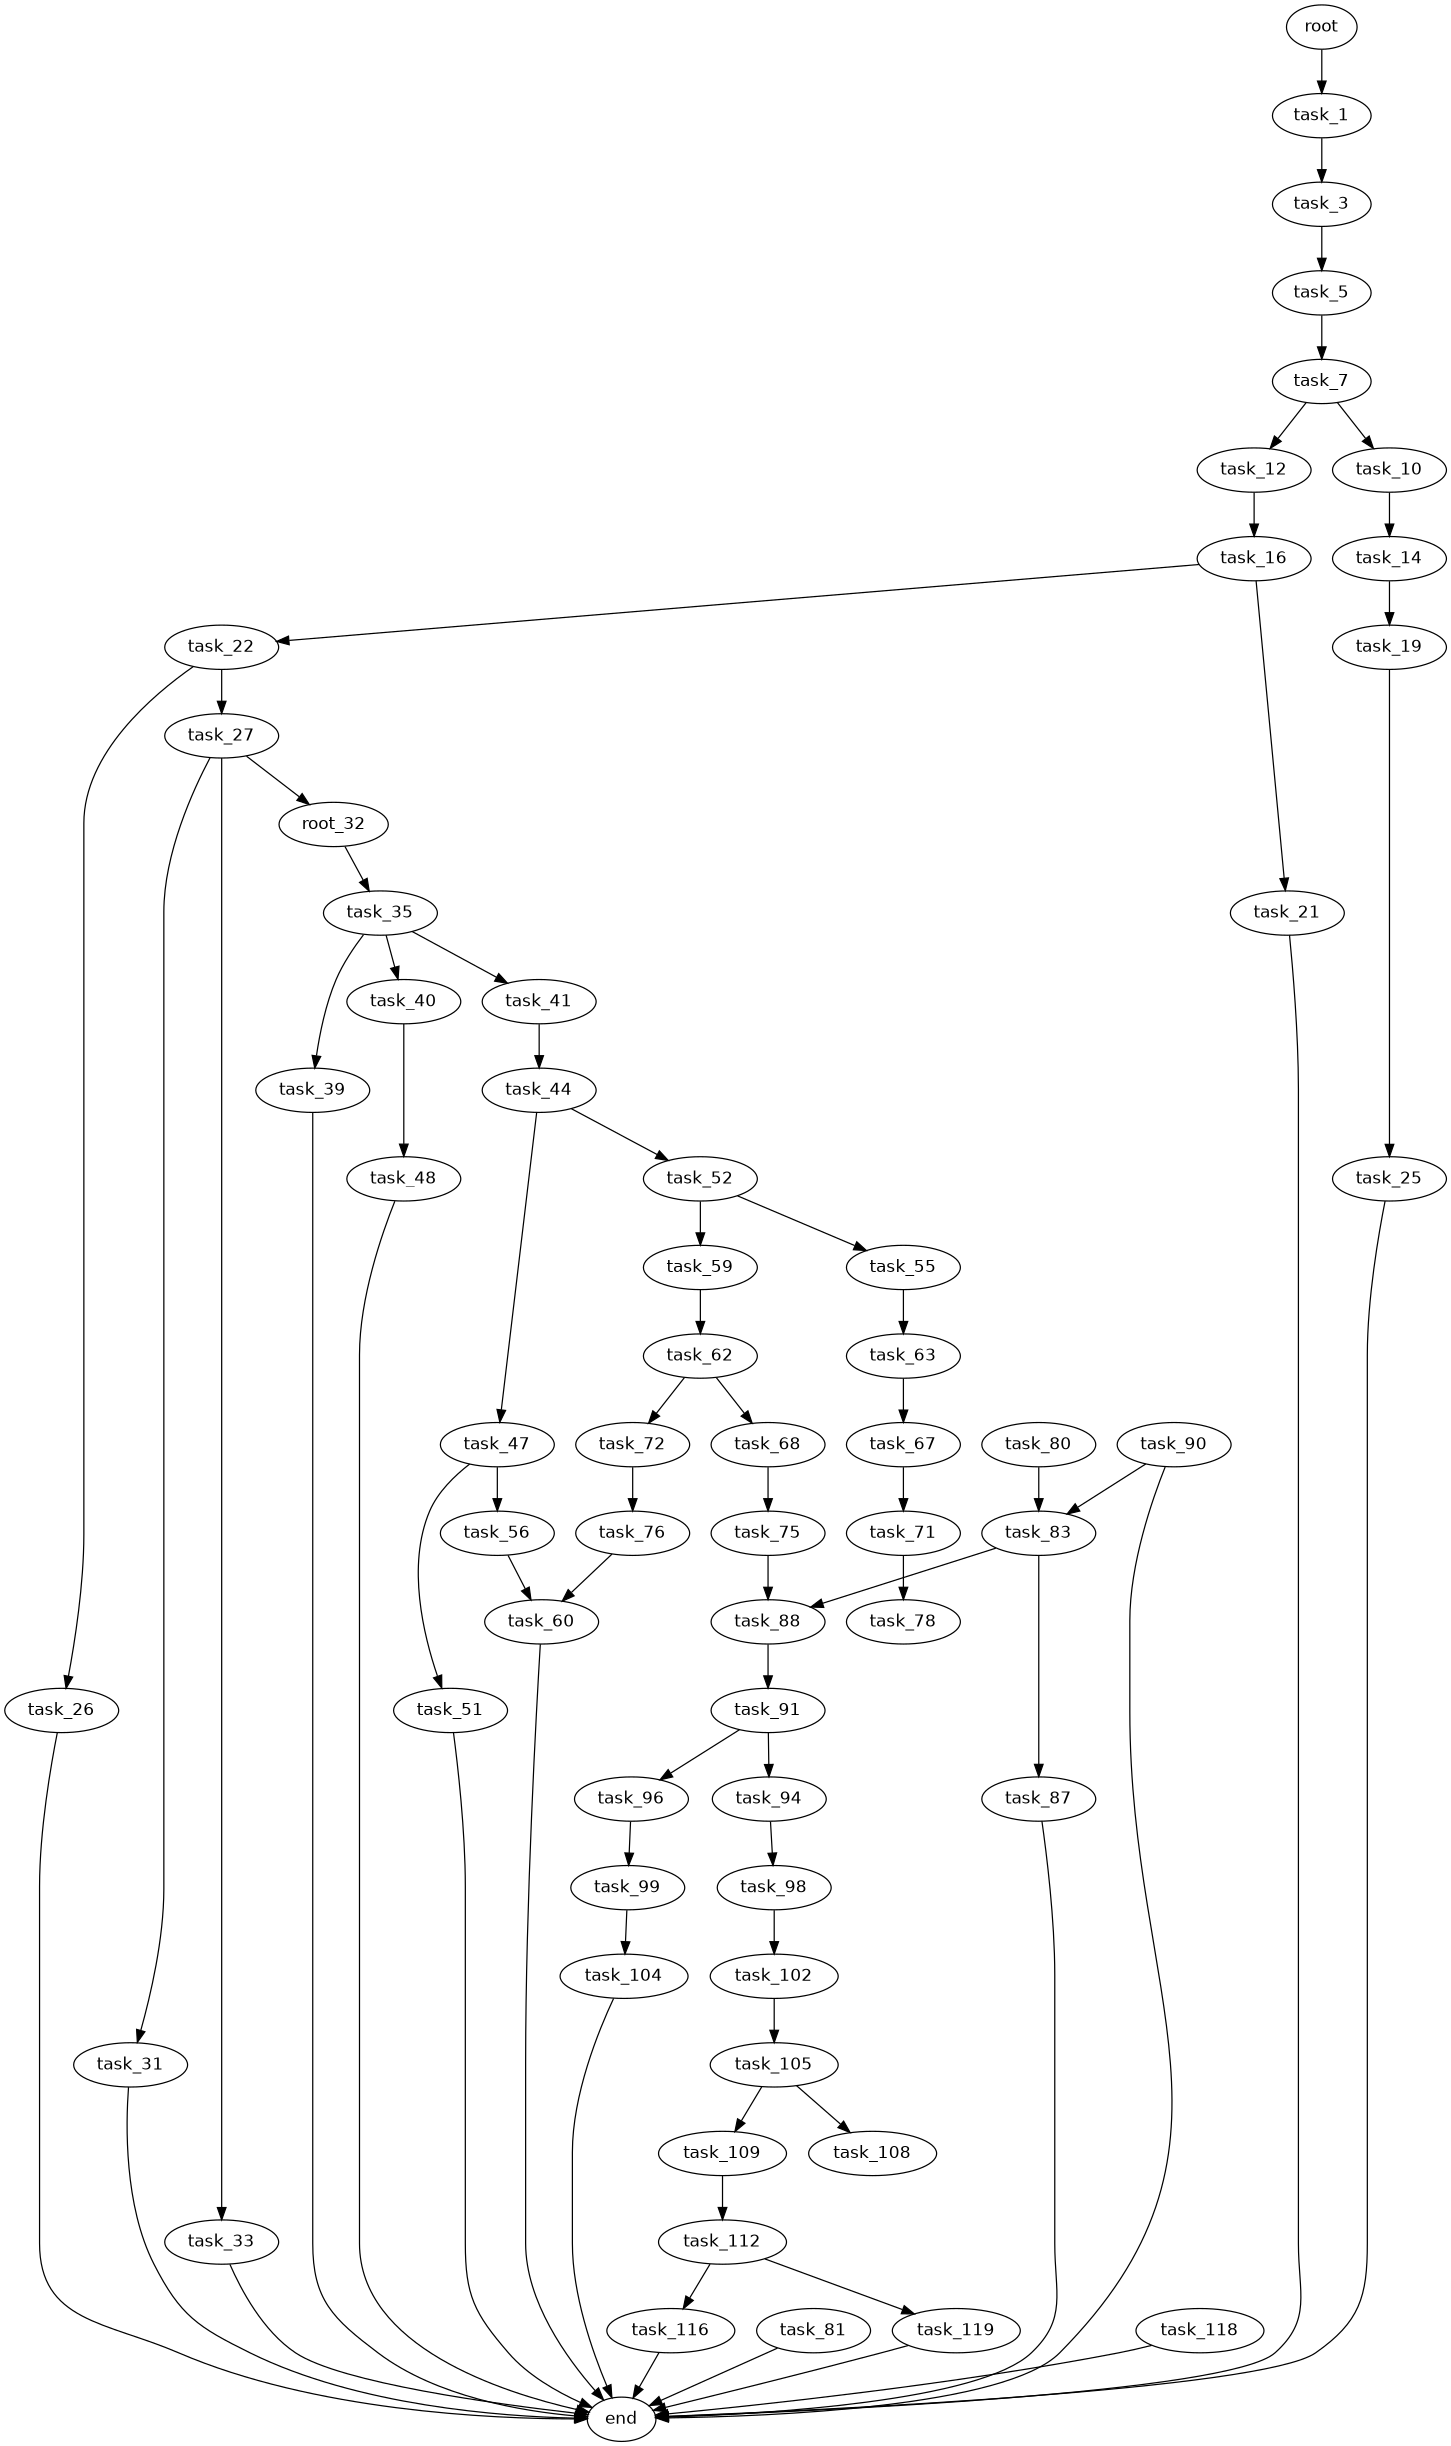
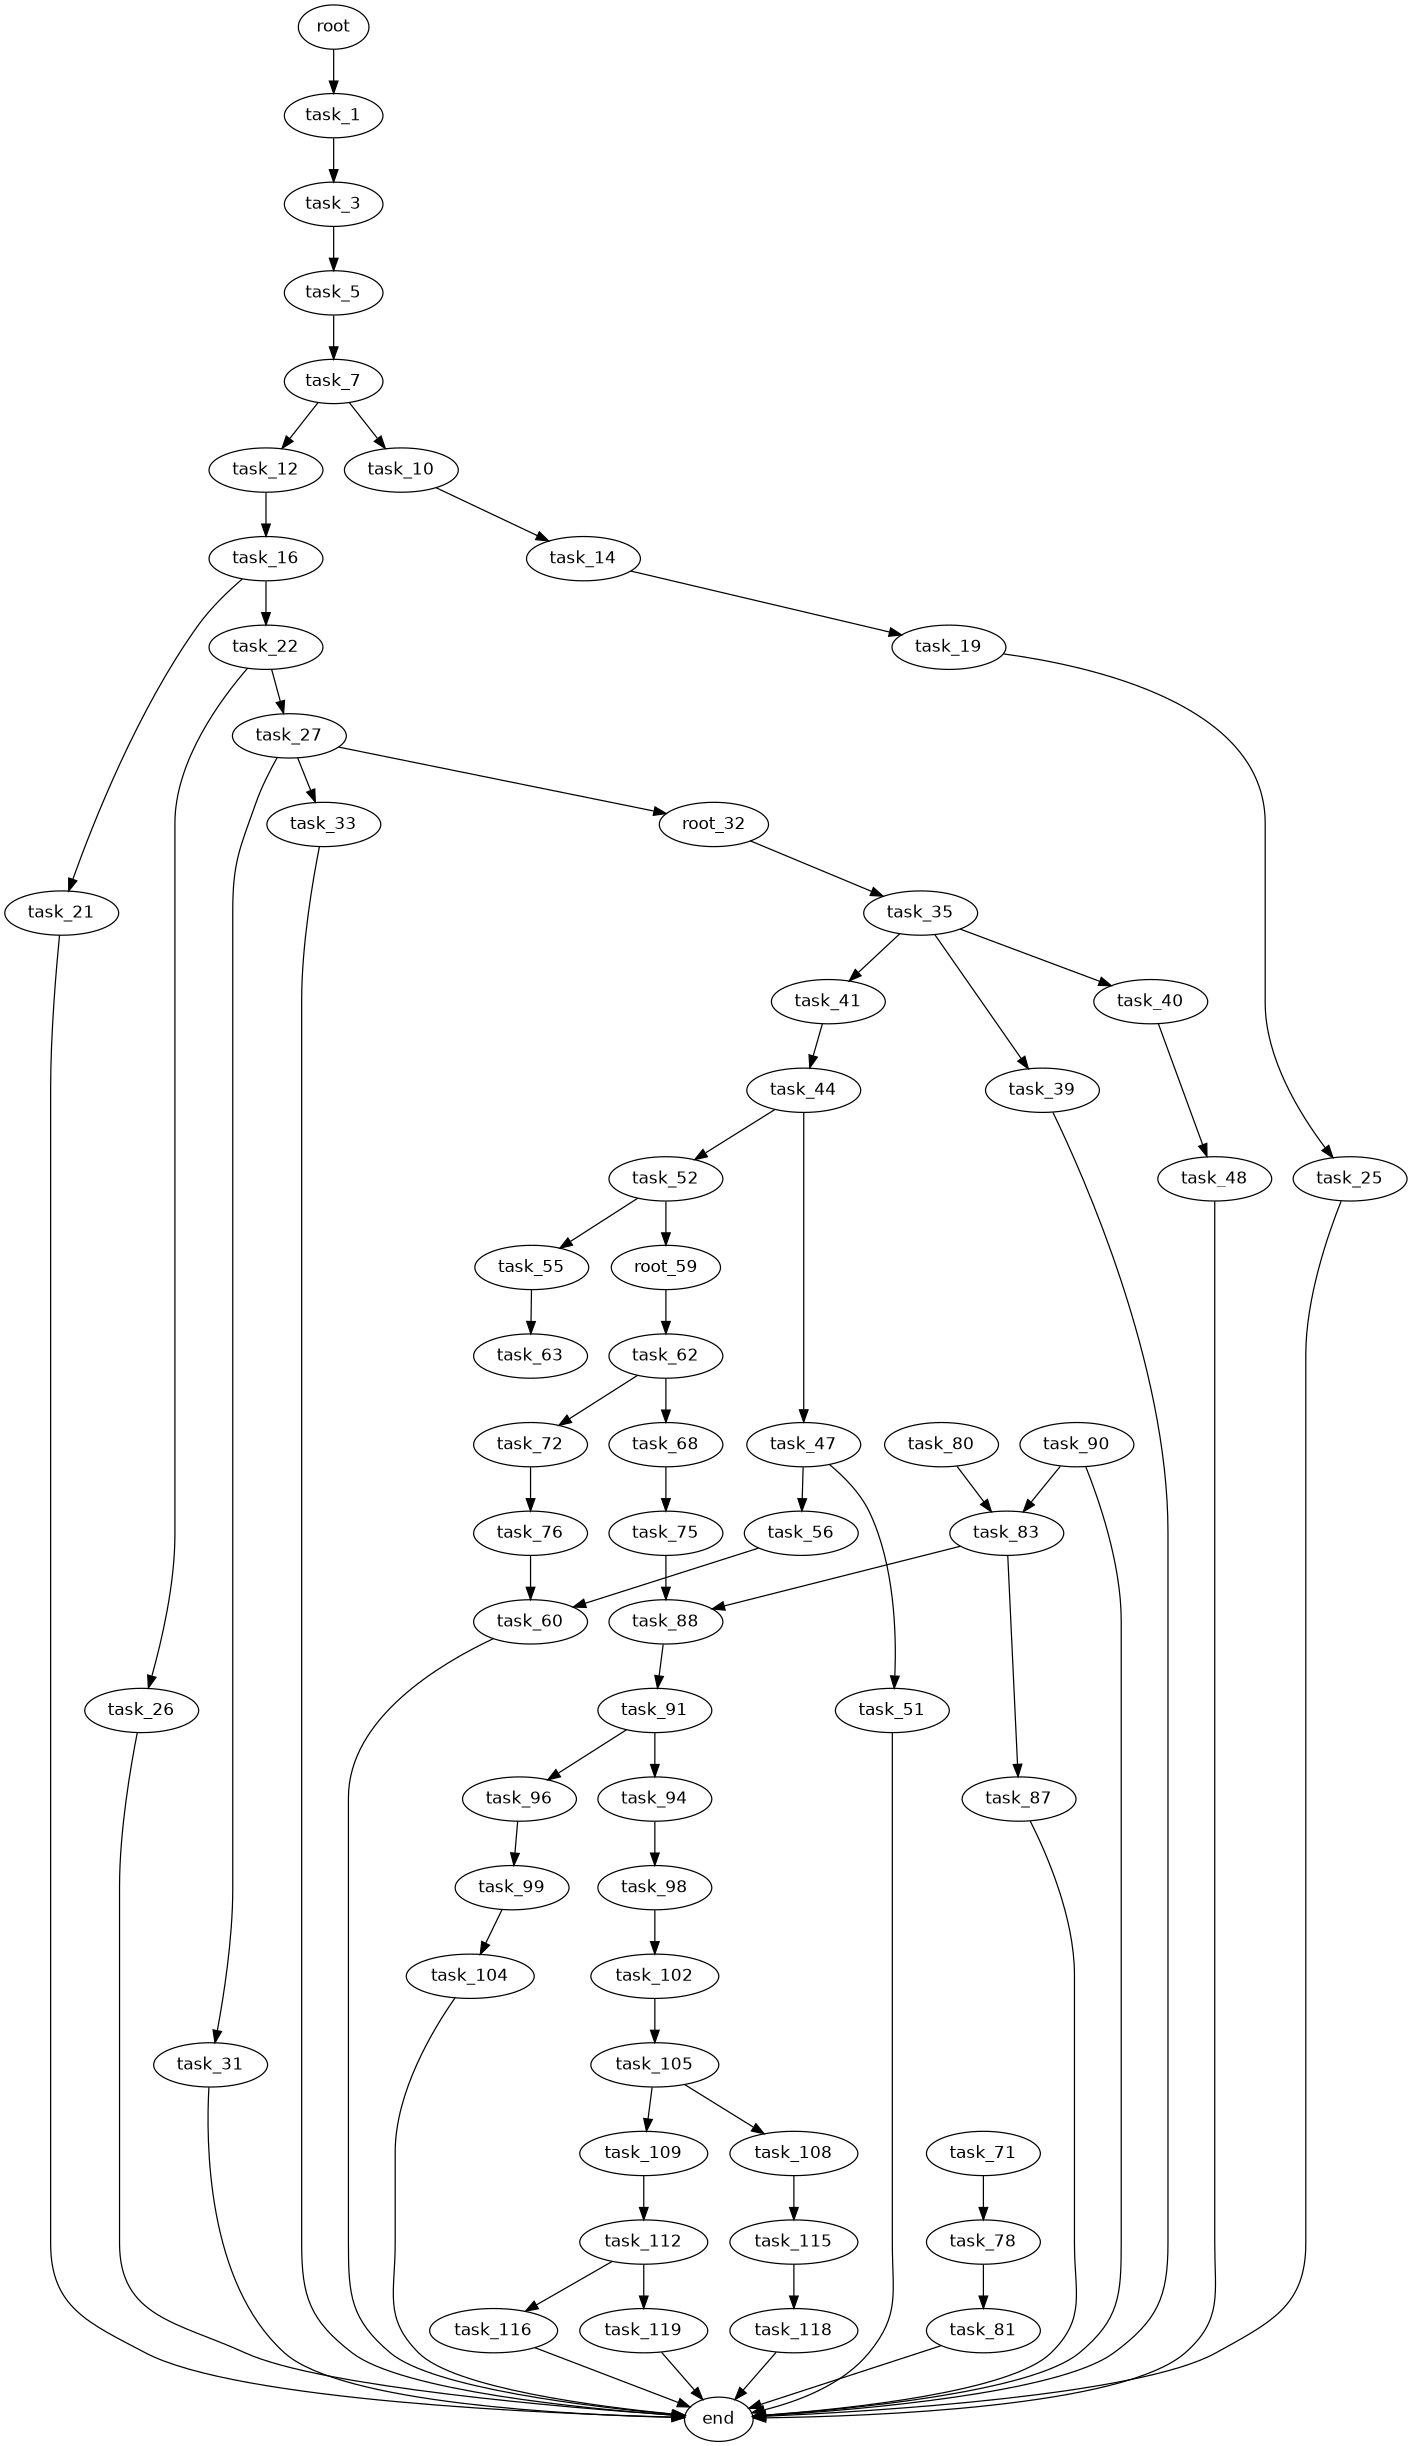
(700, 1267) -> (666, 1267)
(903, 1445) -> none
none -> (794, 2242)
none -> (983, 2280)
